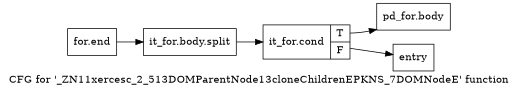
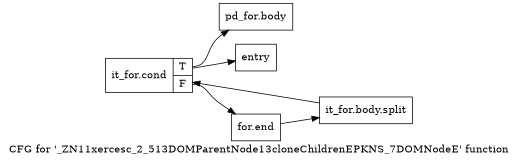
none -> (211, 96)
